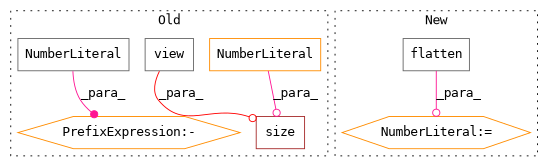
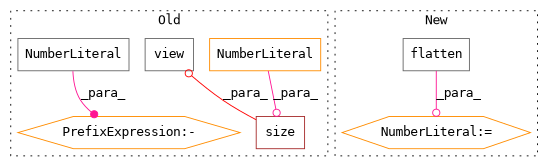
(186, 116) -> (222, 100)
